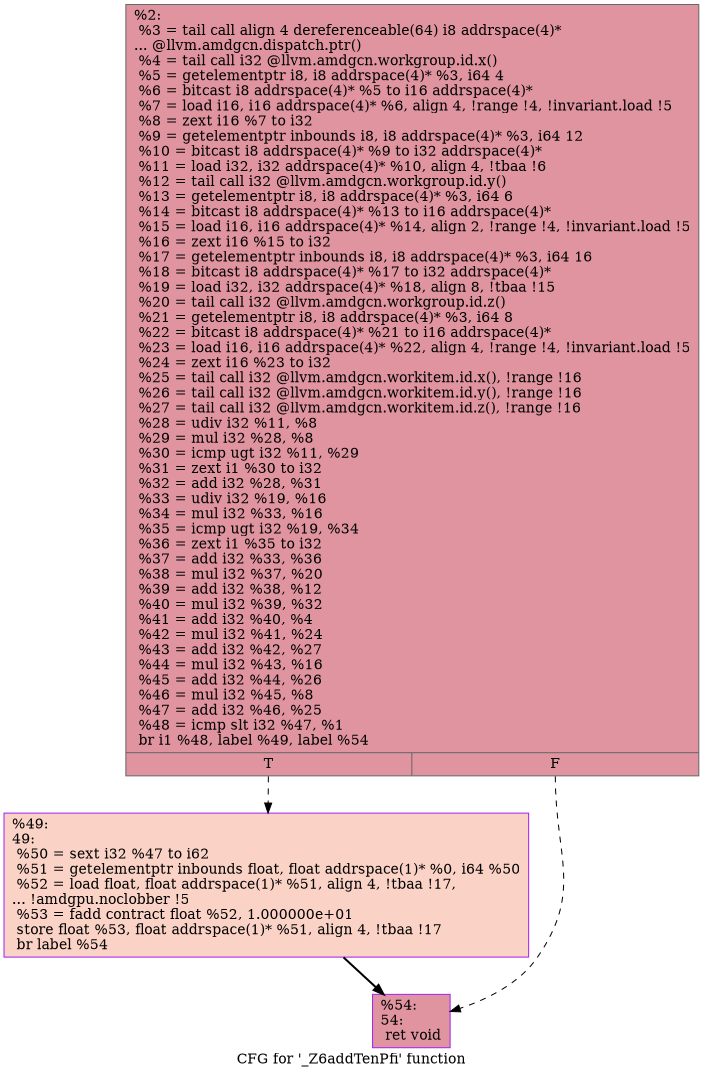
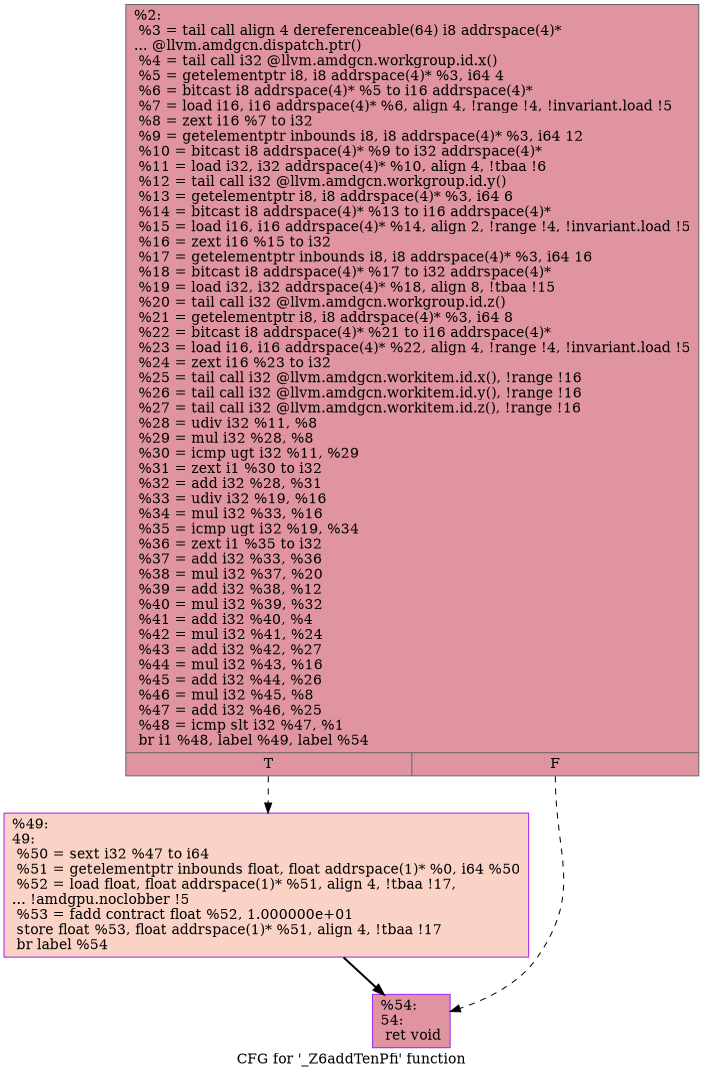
(111, 854) -> (111, 854)
